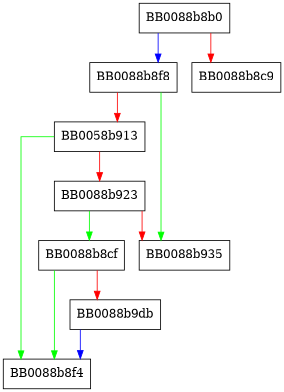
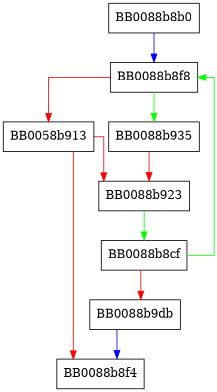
(236, 77) -> none
(142, 221) -> (149, 162)
(21, 227) -> (73, 251)
(54, 311) -> (214, 176)
